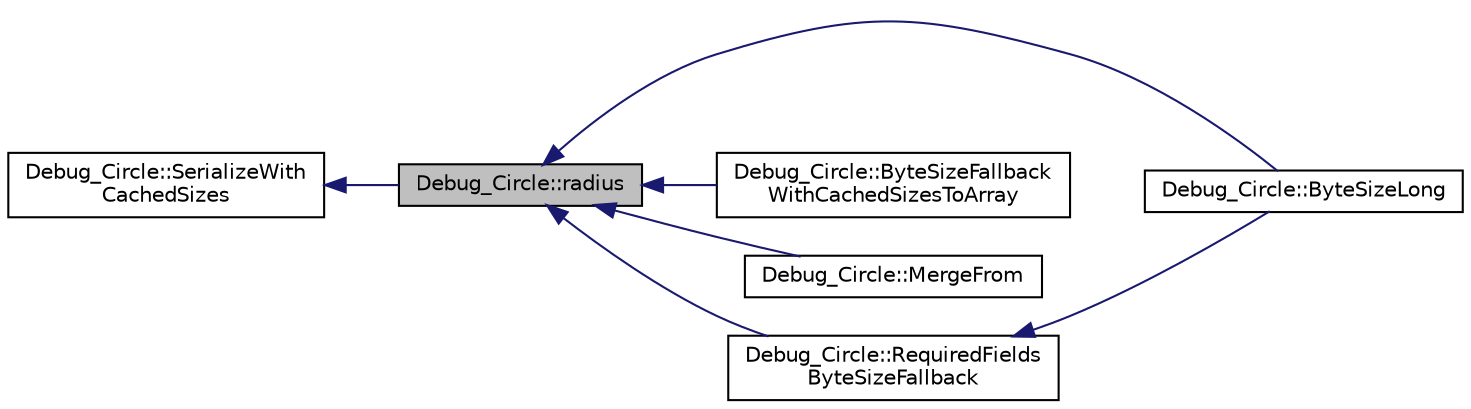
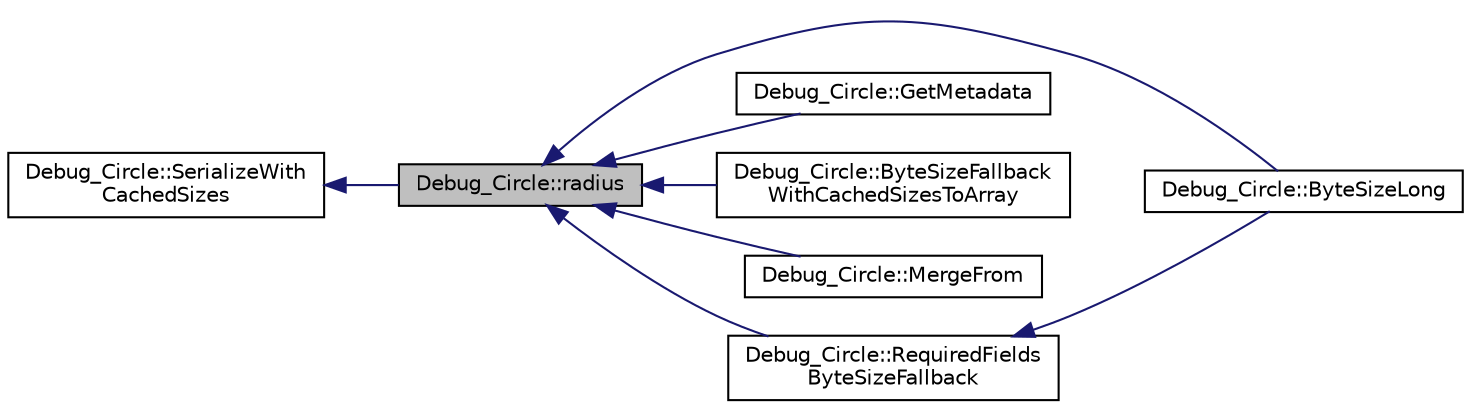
none -> (893, 94)
